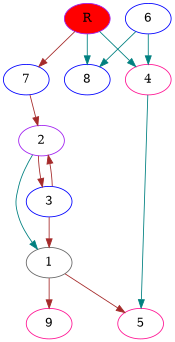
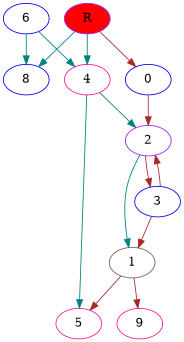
(26, 80) -> (148, 80)
none -> (115, 107)
